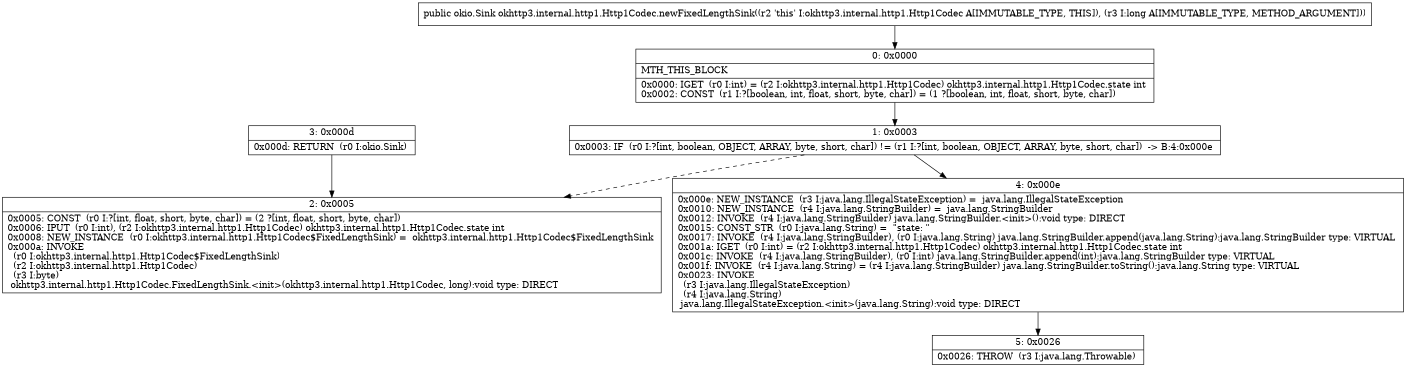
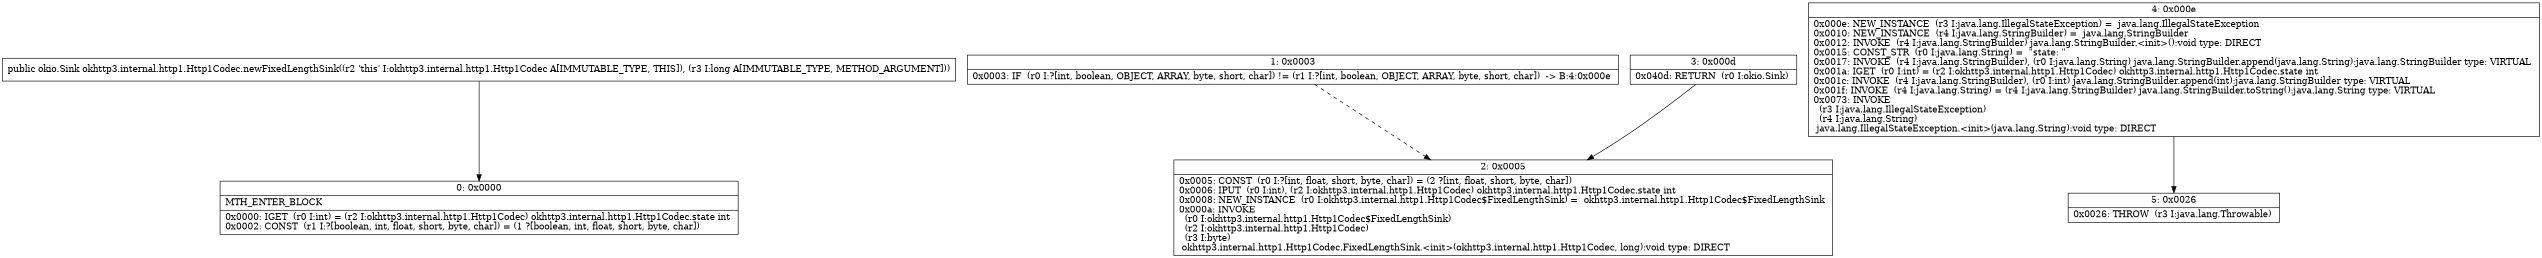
(684, 71) -> (274, 203)
(895, 111) -> none
(332, 147) -> (1713, 77)
(928, 165) -> none
(719, 276) -> (1855, 100)
